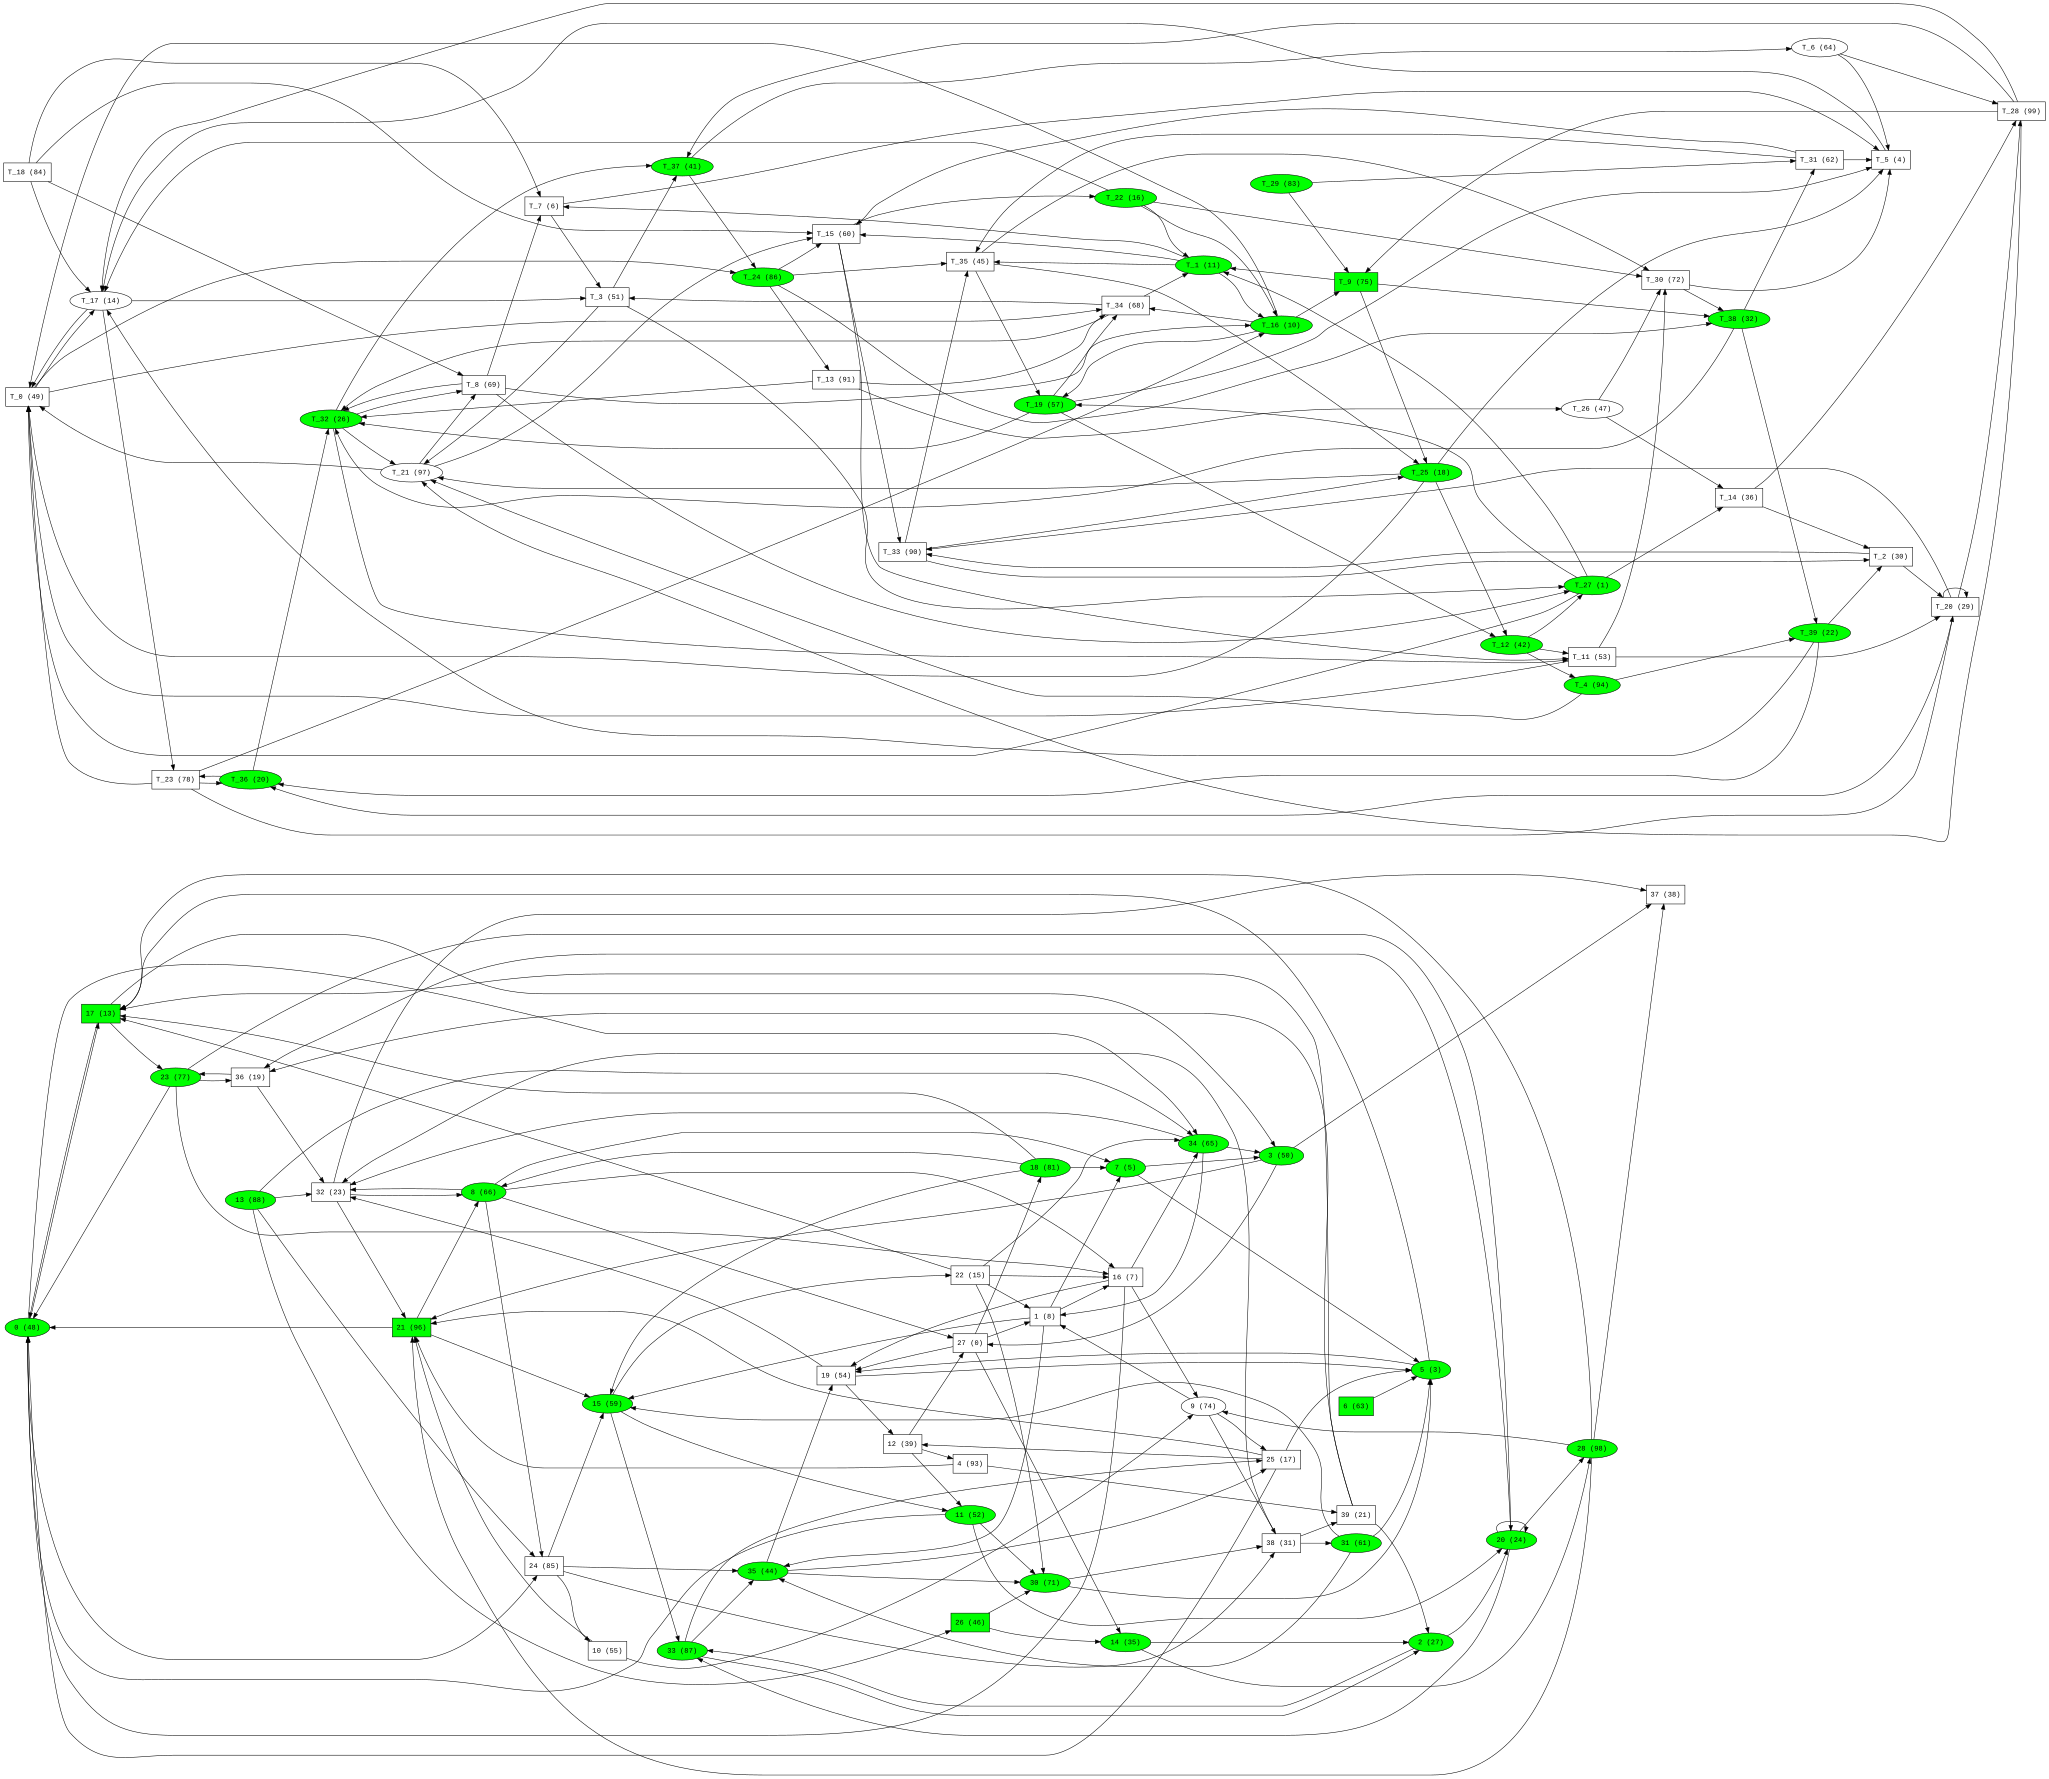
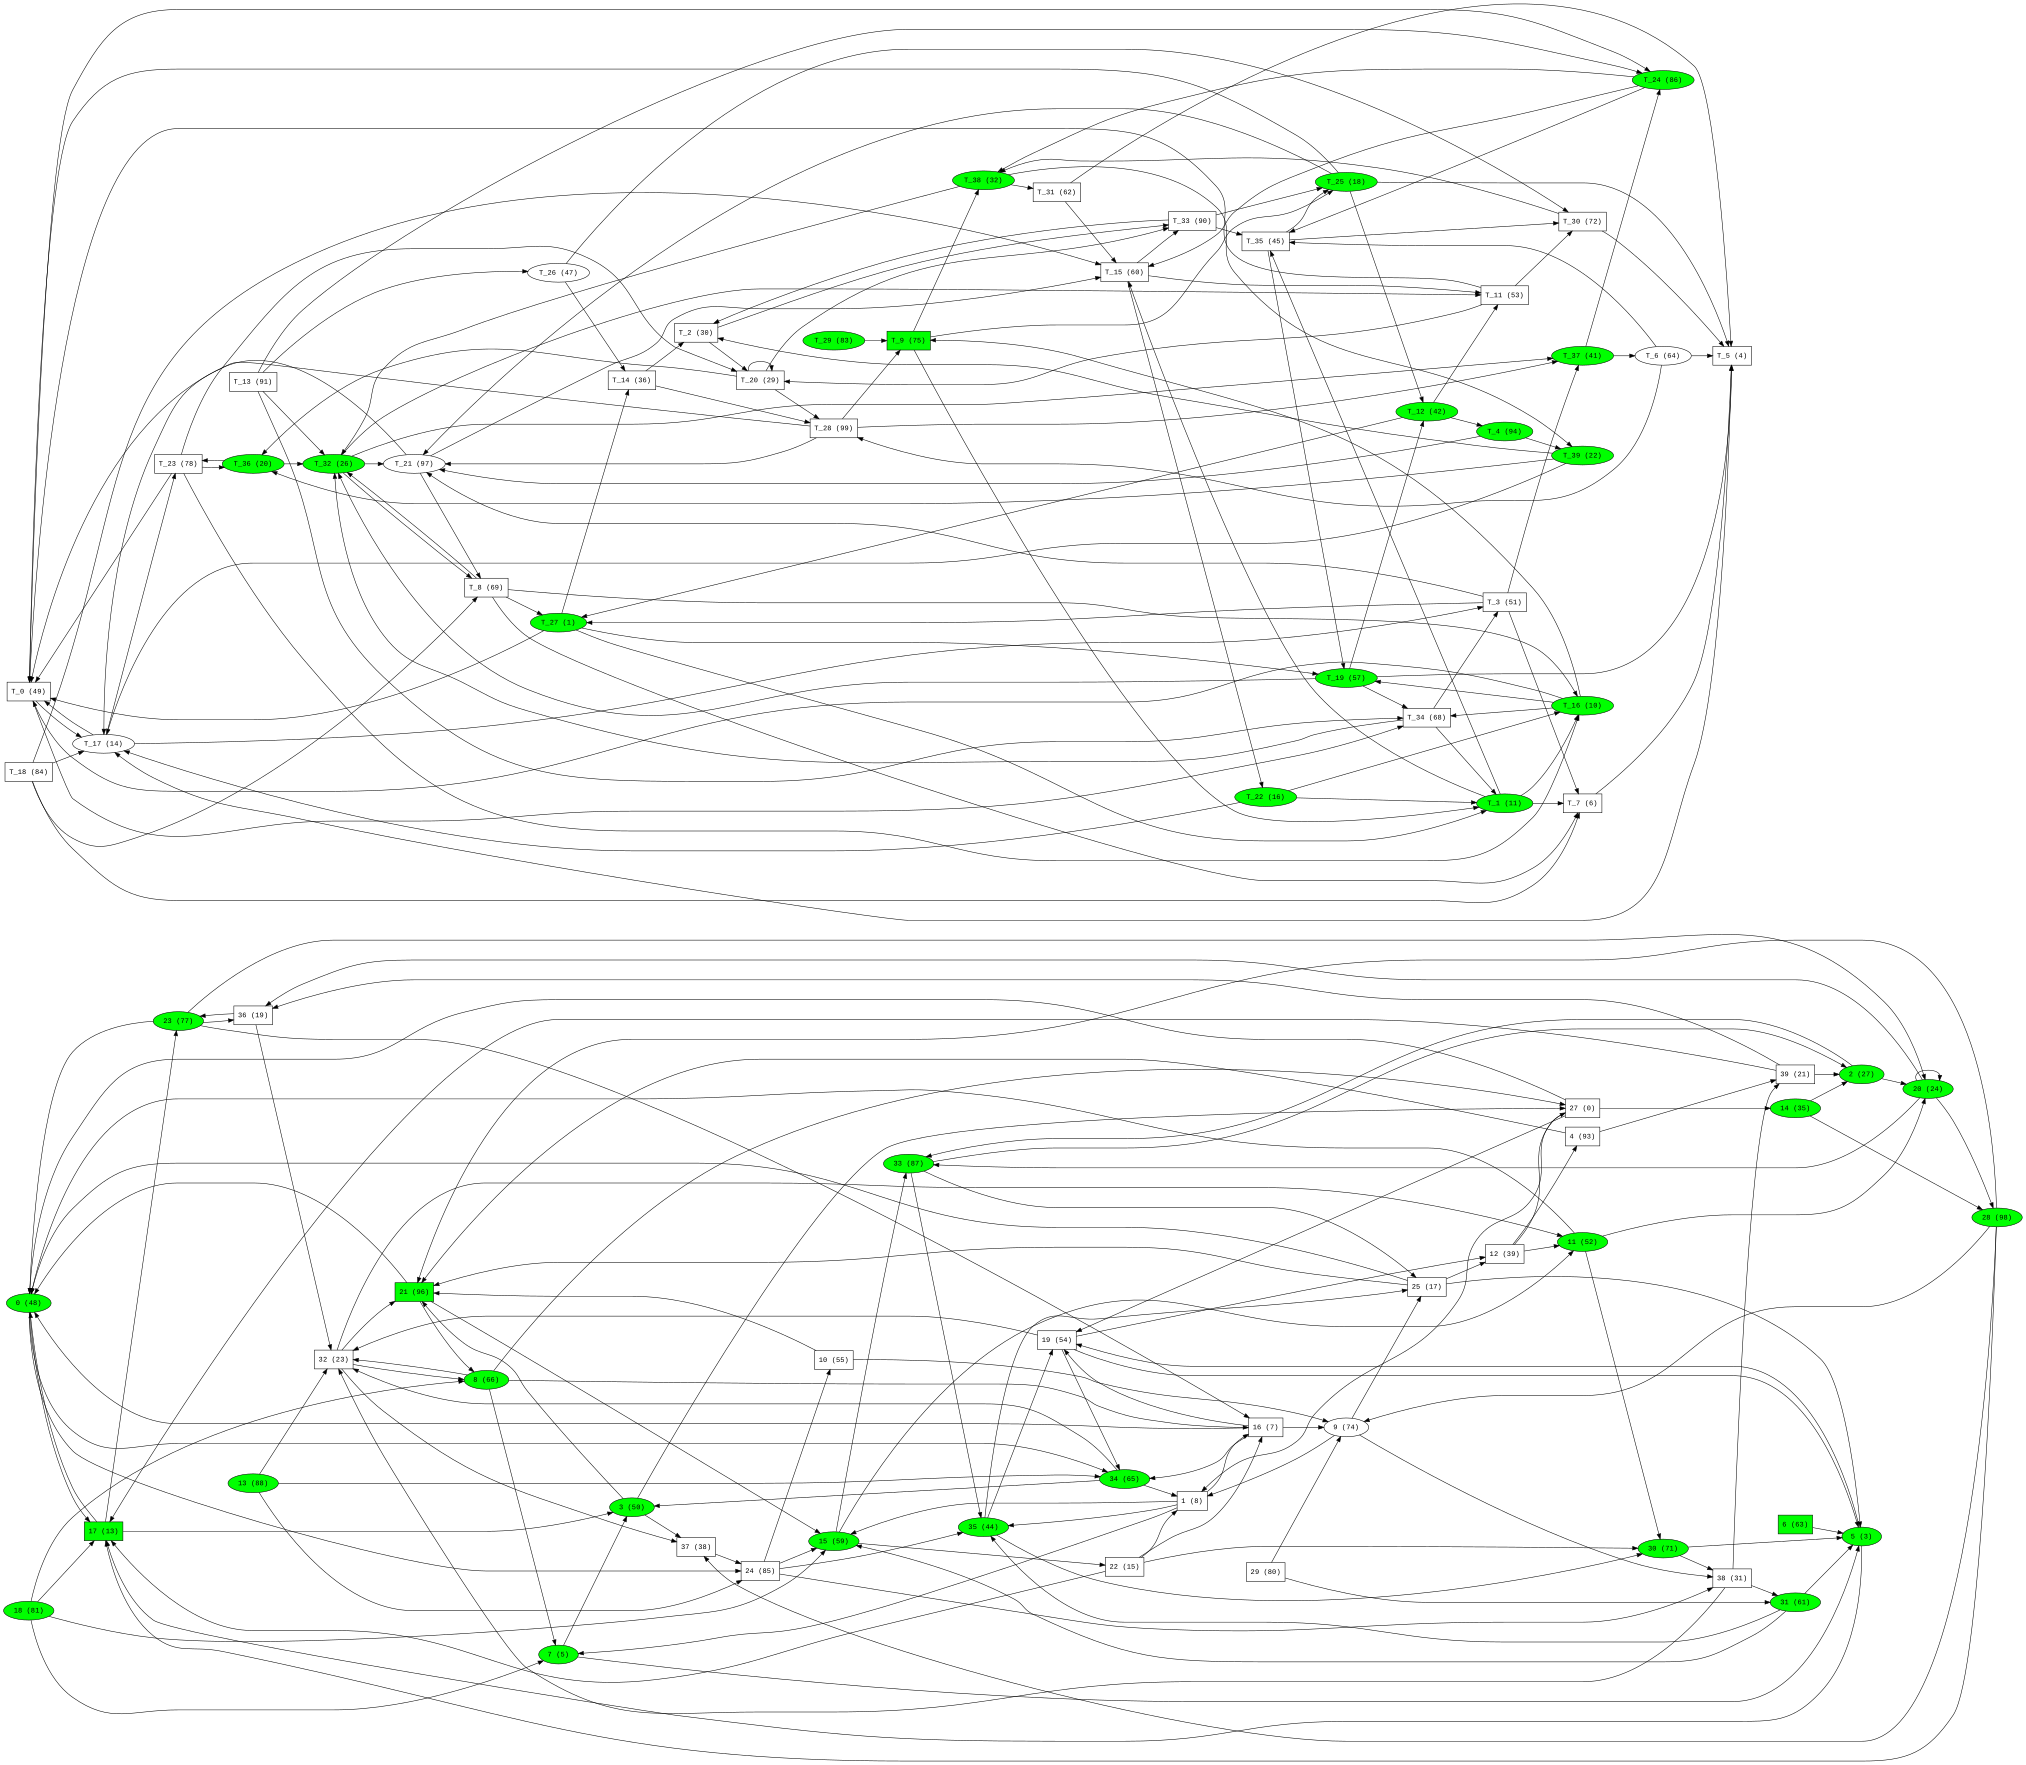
(1367, 134) -> (1494, 246)
(1551, 172) -> none
(1395, 239) -> none
(574, 250) -> (1541, 696)
(798, 326) -> (899, 31)
none -> (872, 1185)
(1073, 1185) -> (1090, 1407)
(1008, 1258) -> (724, 1000)
(514, 1377) -> (726, 1558)
none -> (1266, 1572)
(970, 1623) -> none
